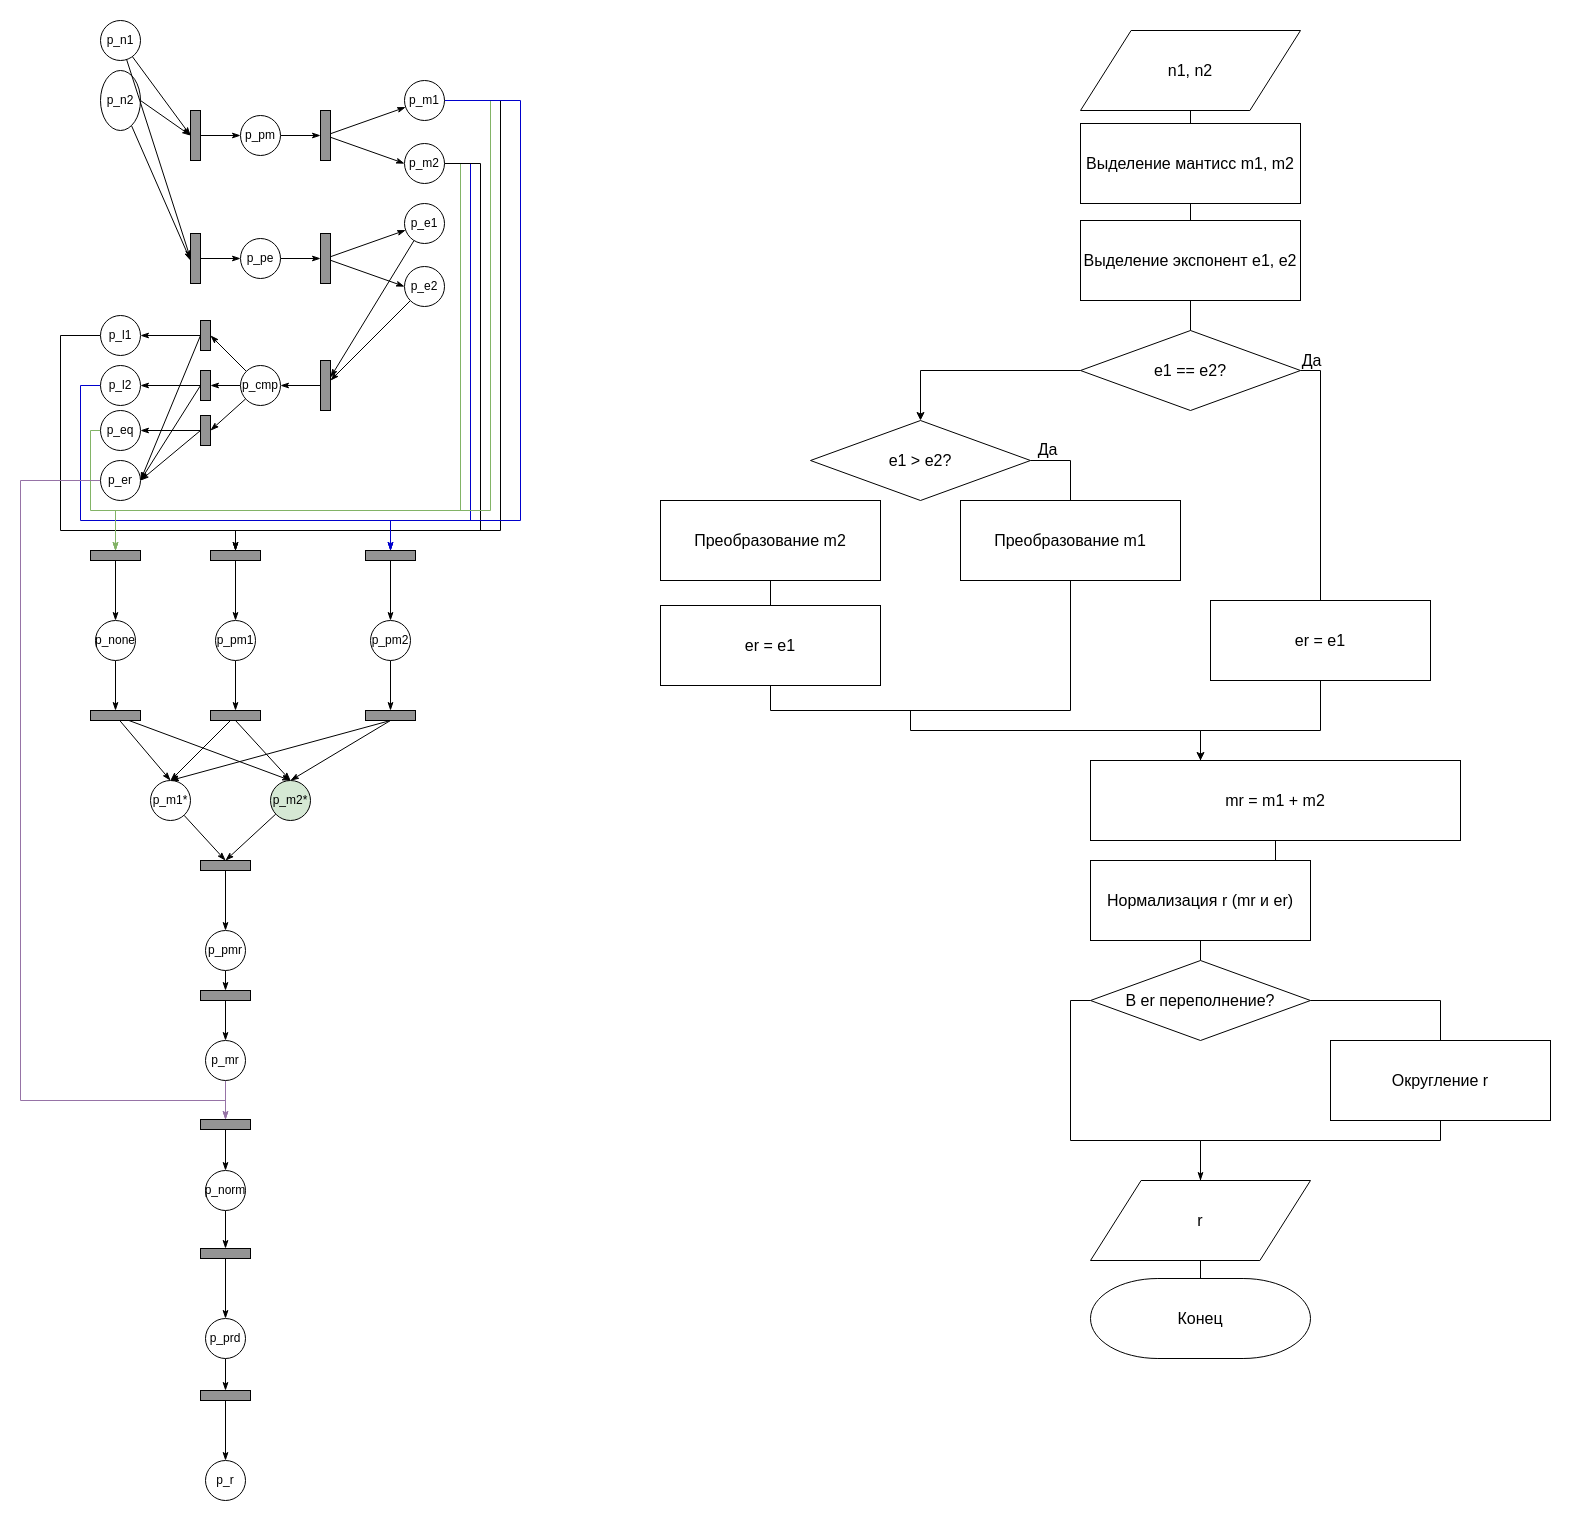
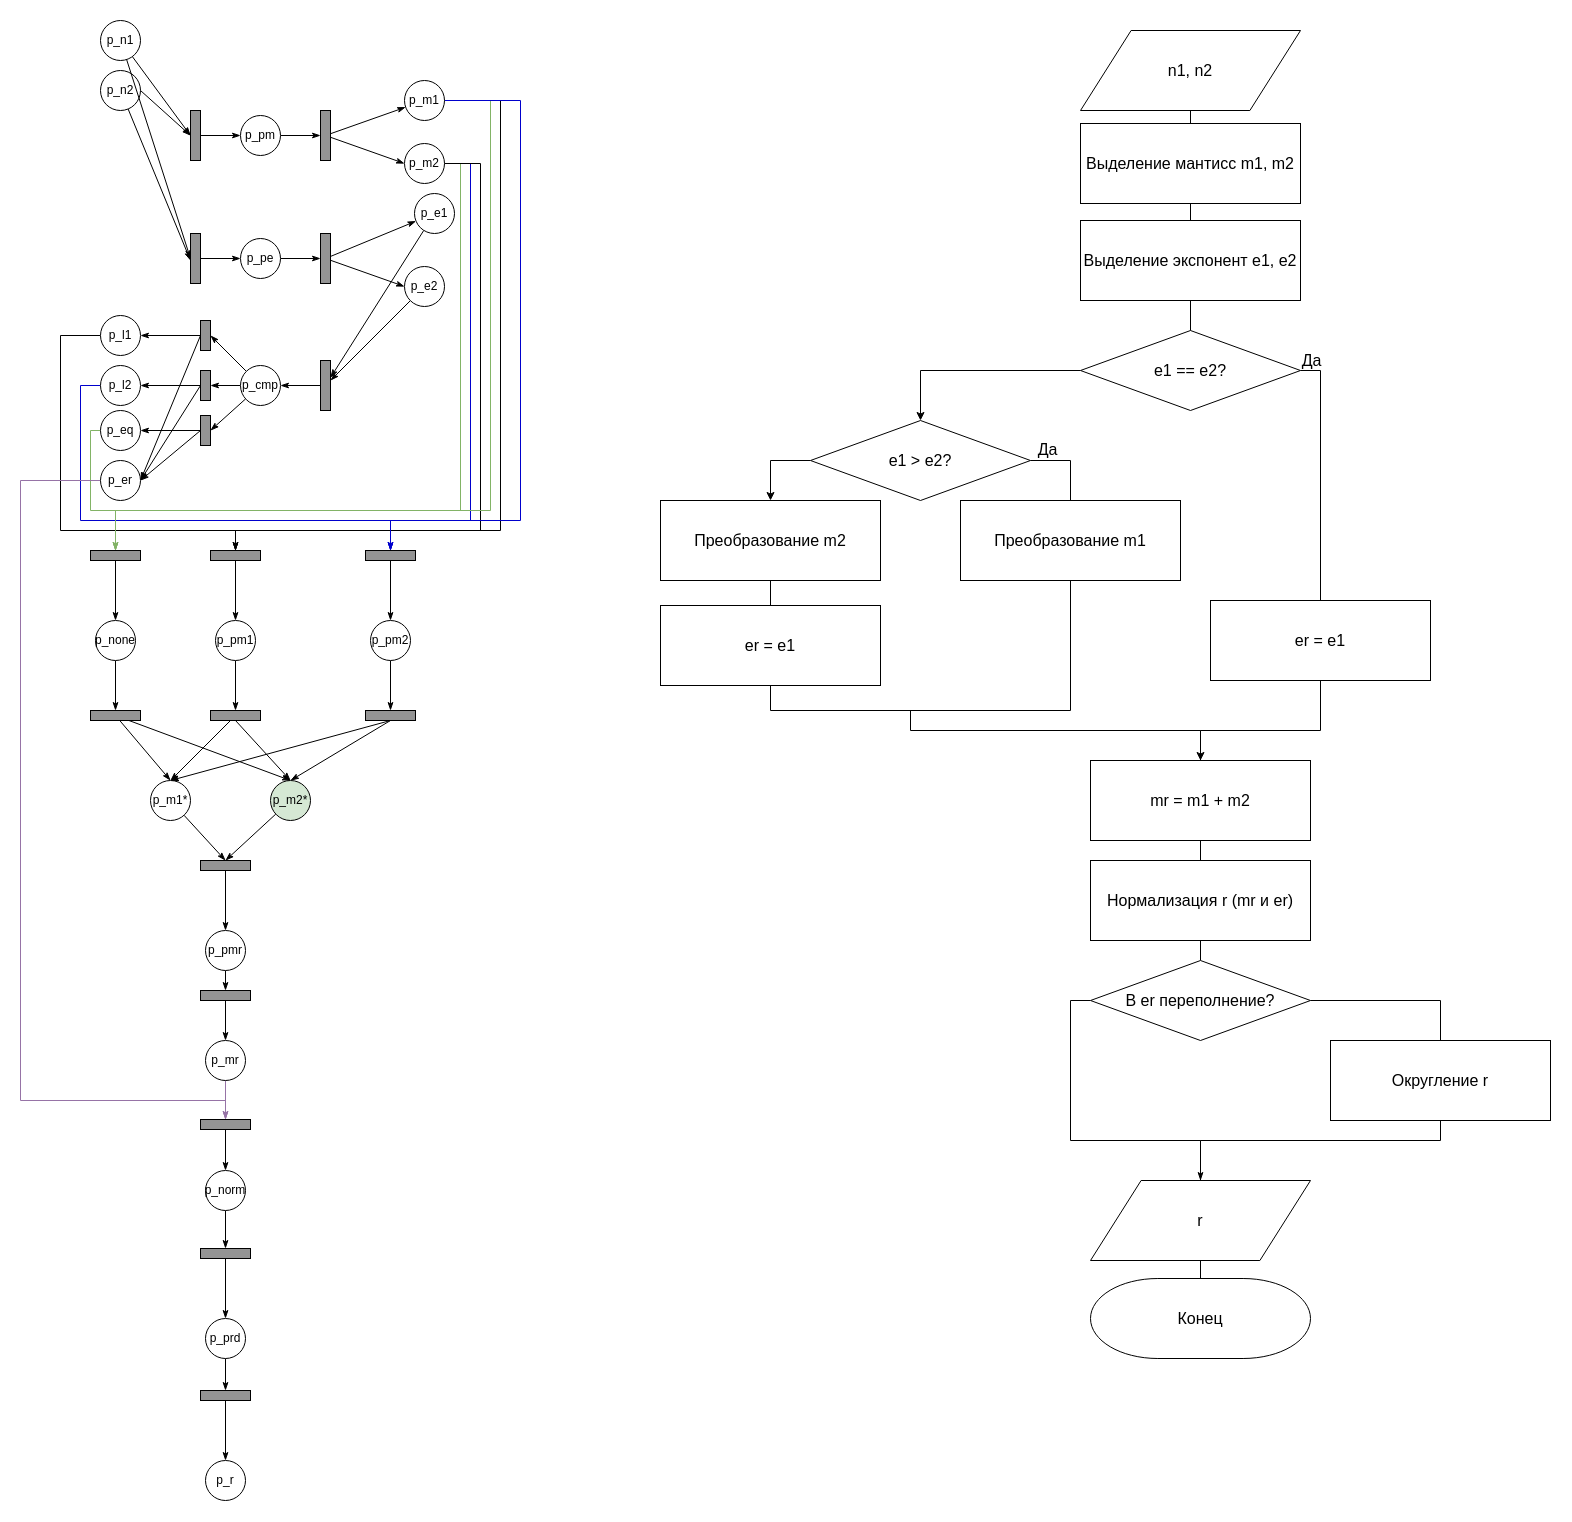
(121, 101) -> (121, 91)
(425, 224) -> (435, 214)
none -> (775, 461)
(1276, 801) -> (1201, 801)
